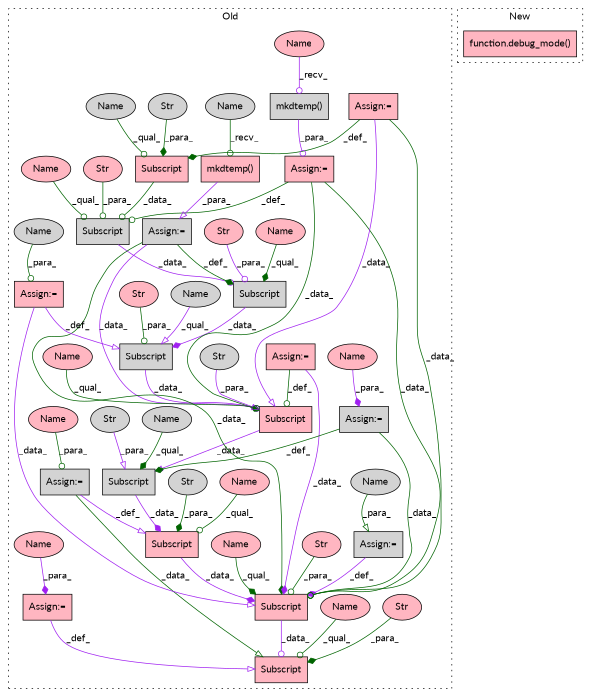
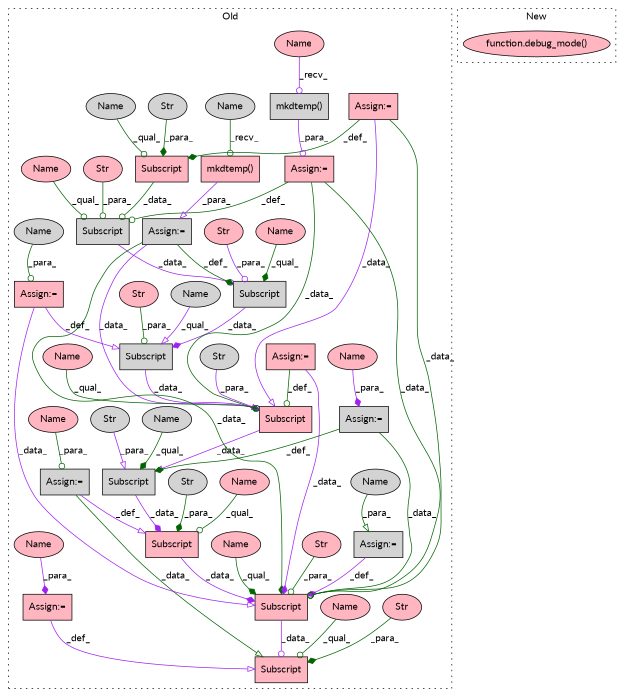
(520, 44) -> (537, 44)
